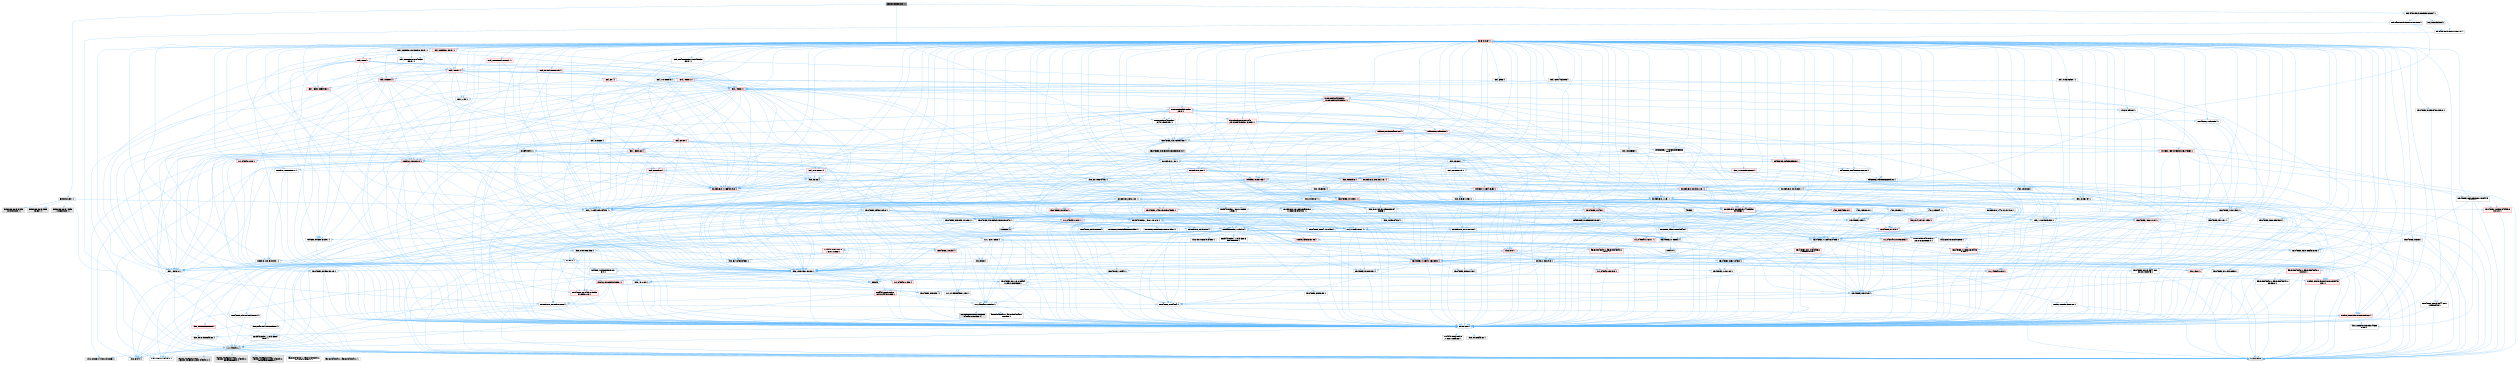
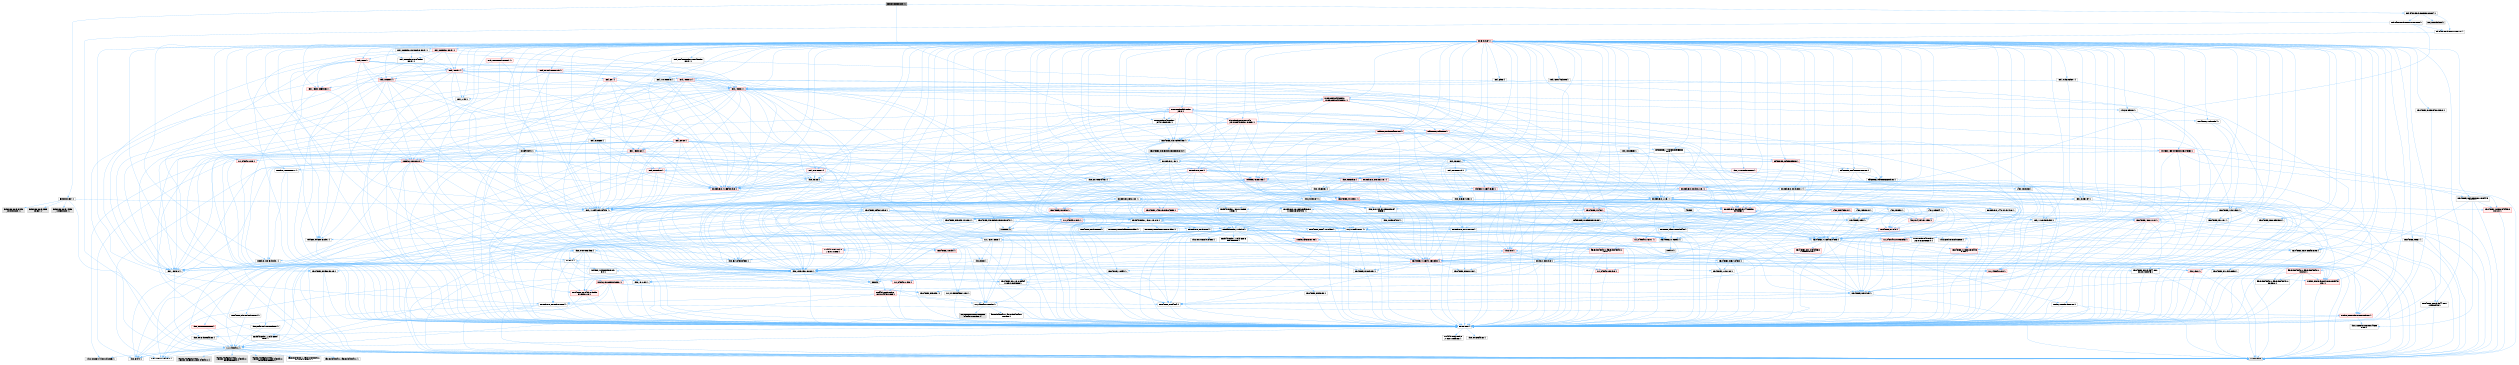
(616, 146) -> (622, 116)
(2413, 240) -> (2413, 240)
